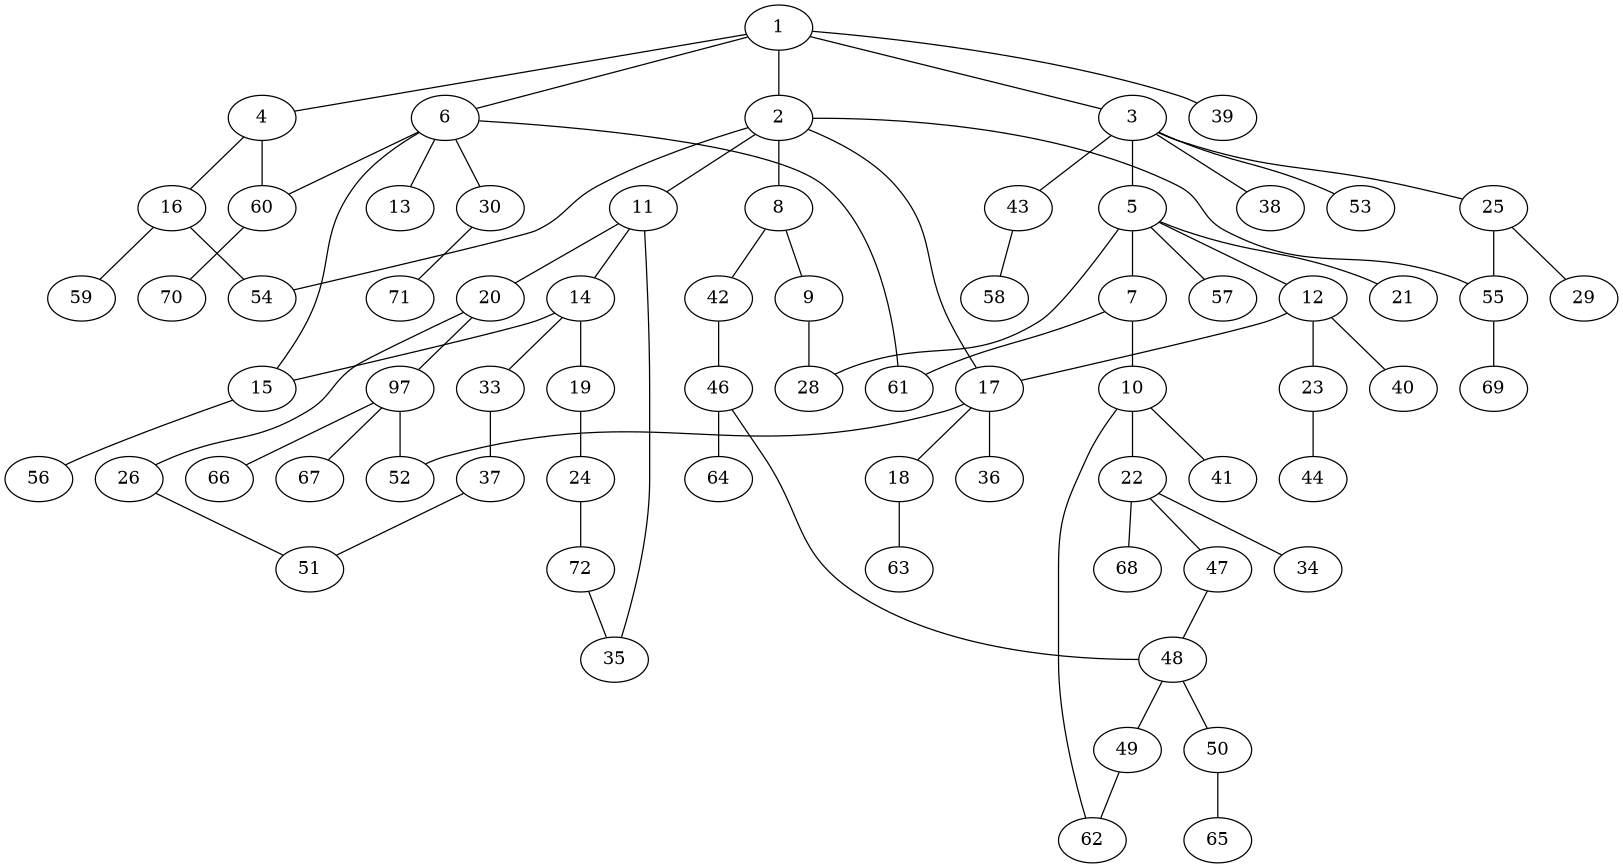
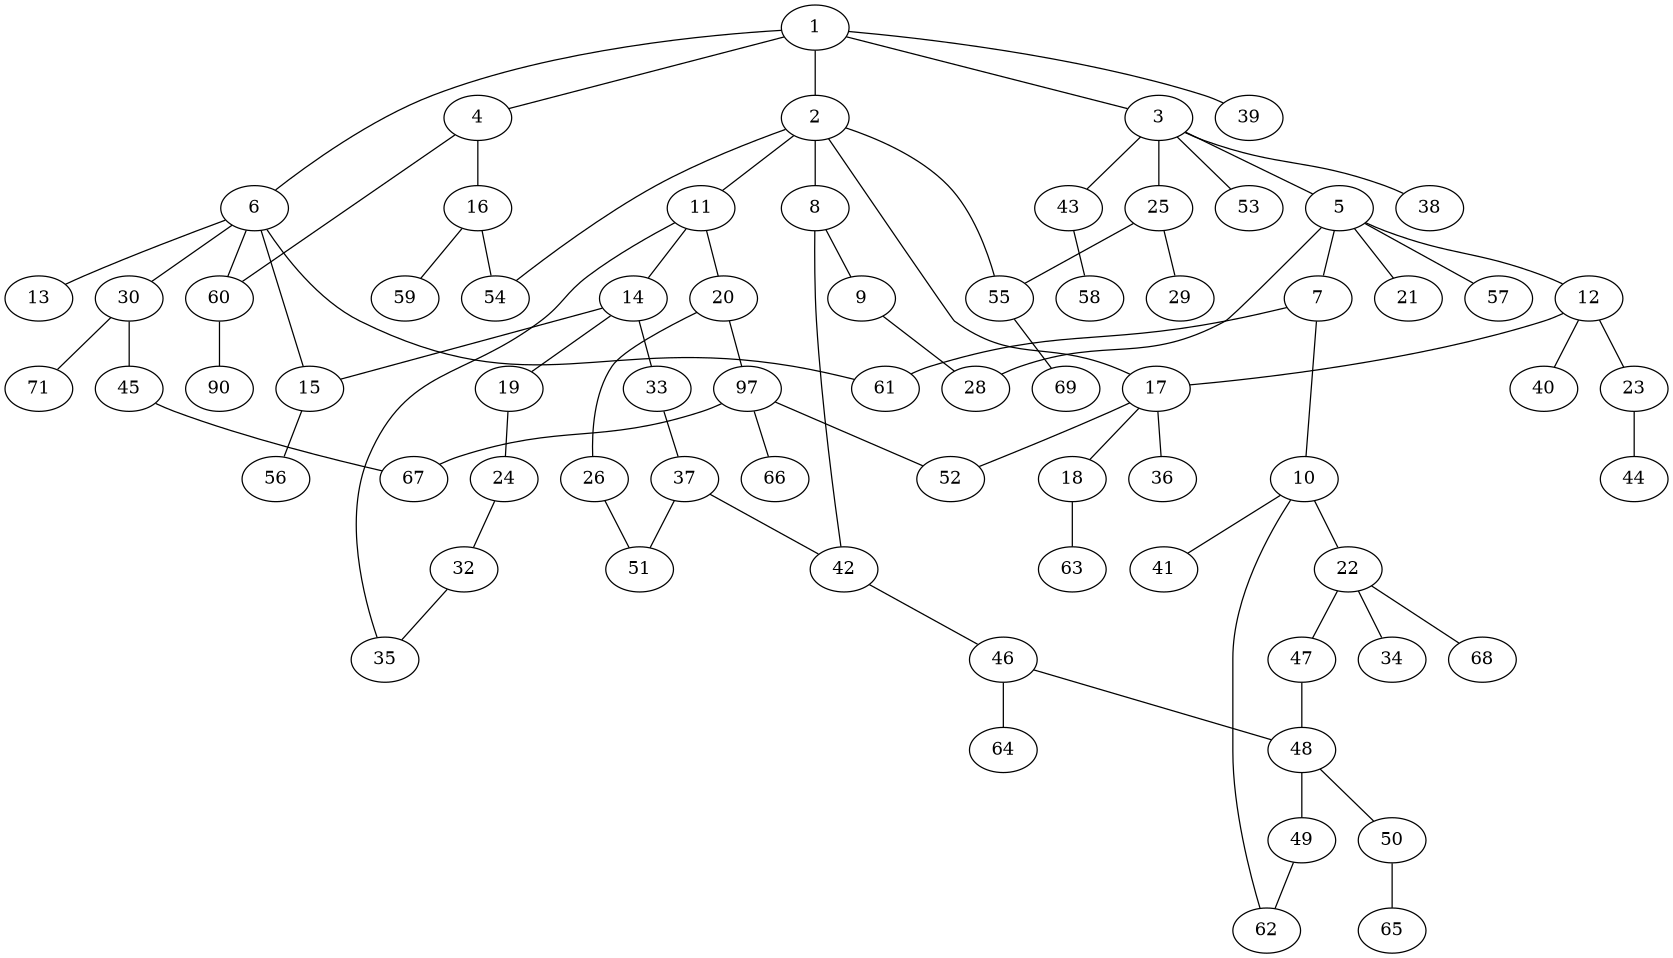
(172, 298) -> (219, 389)
none -> (129, 389)
none -> (764, 524)
(581, 569) -> (464, 569)
